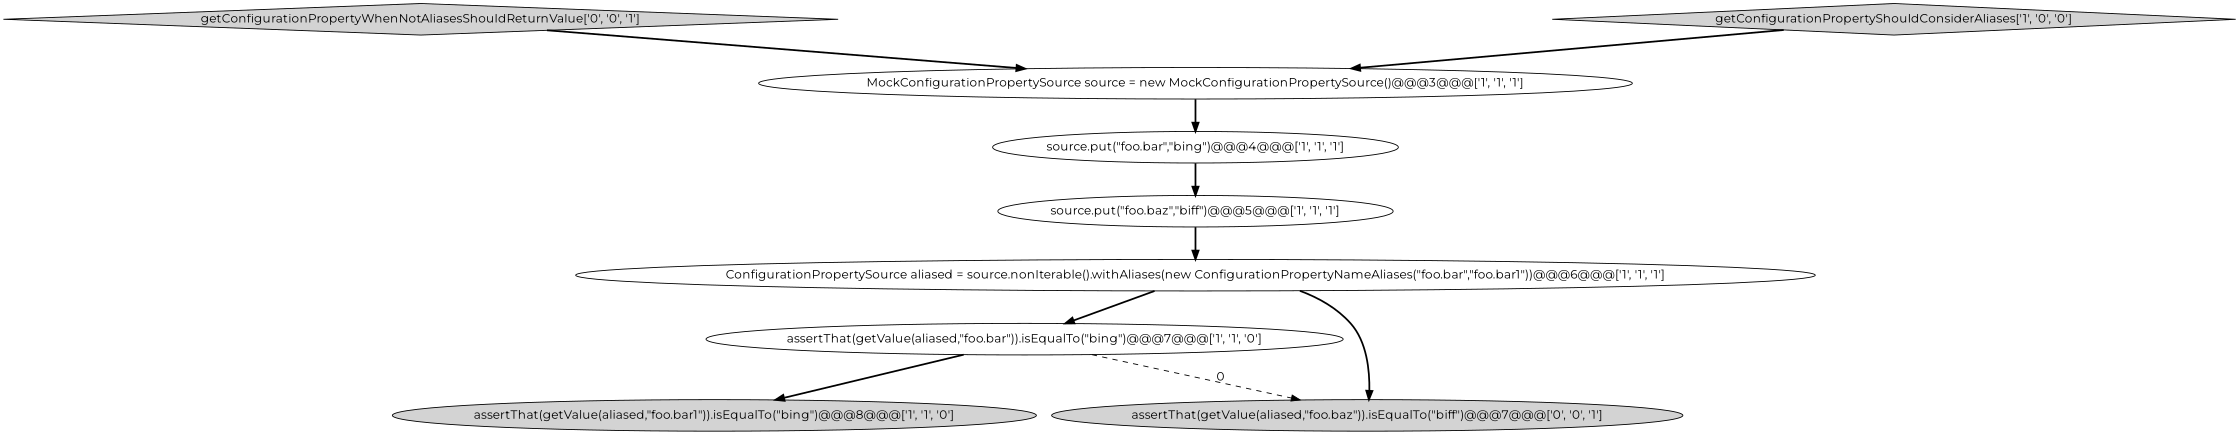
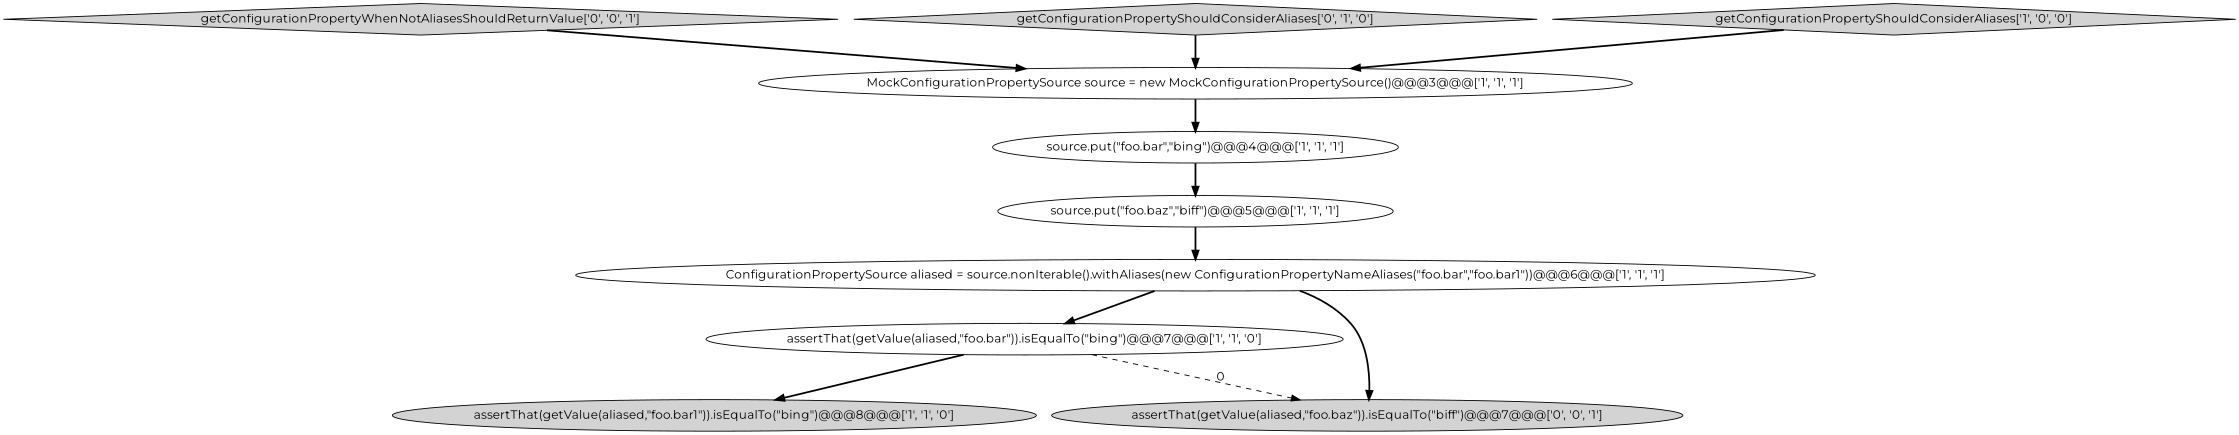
none -> (1195, 19)
